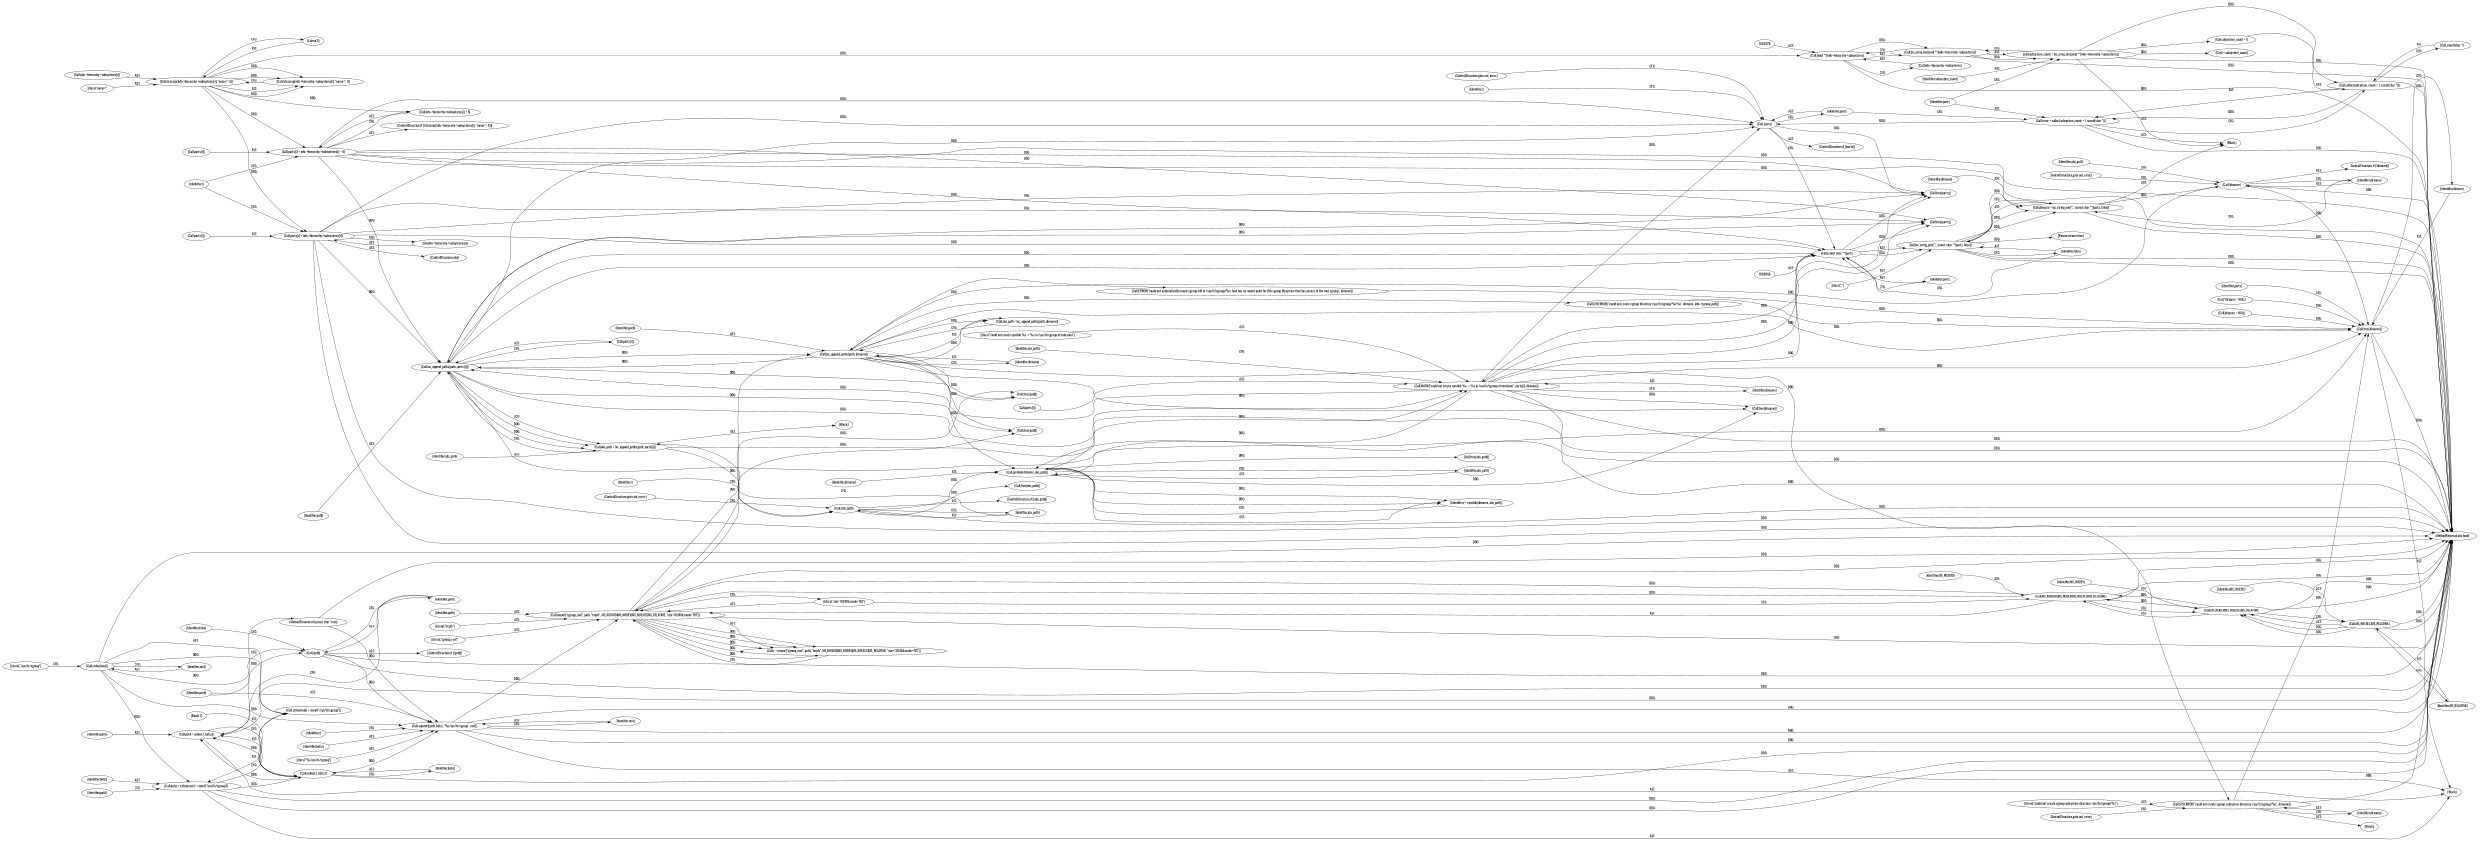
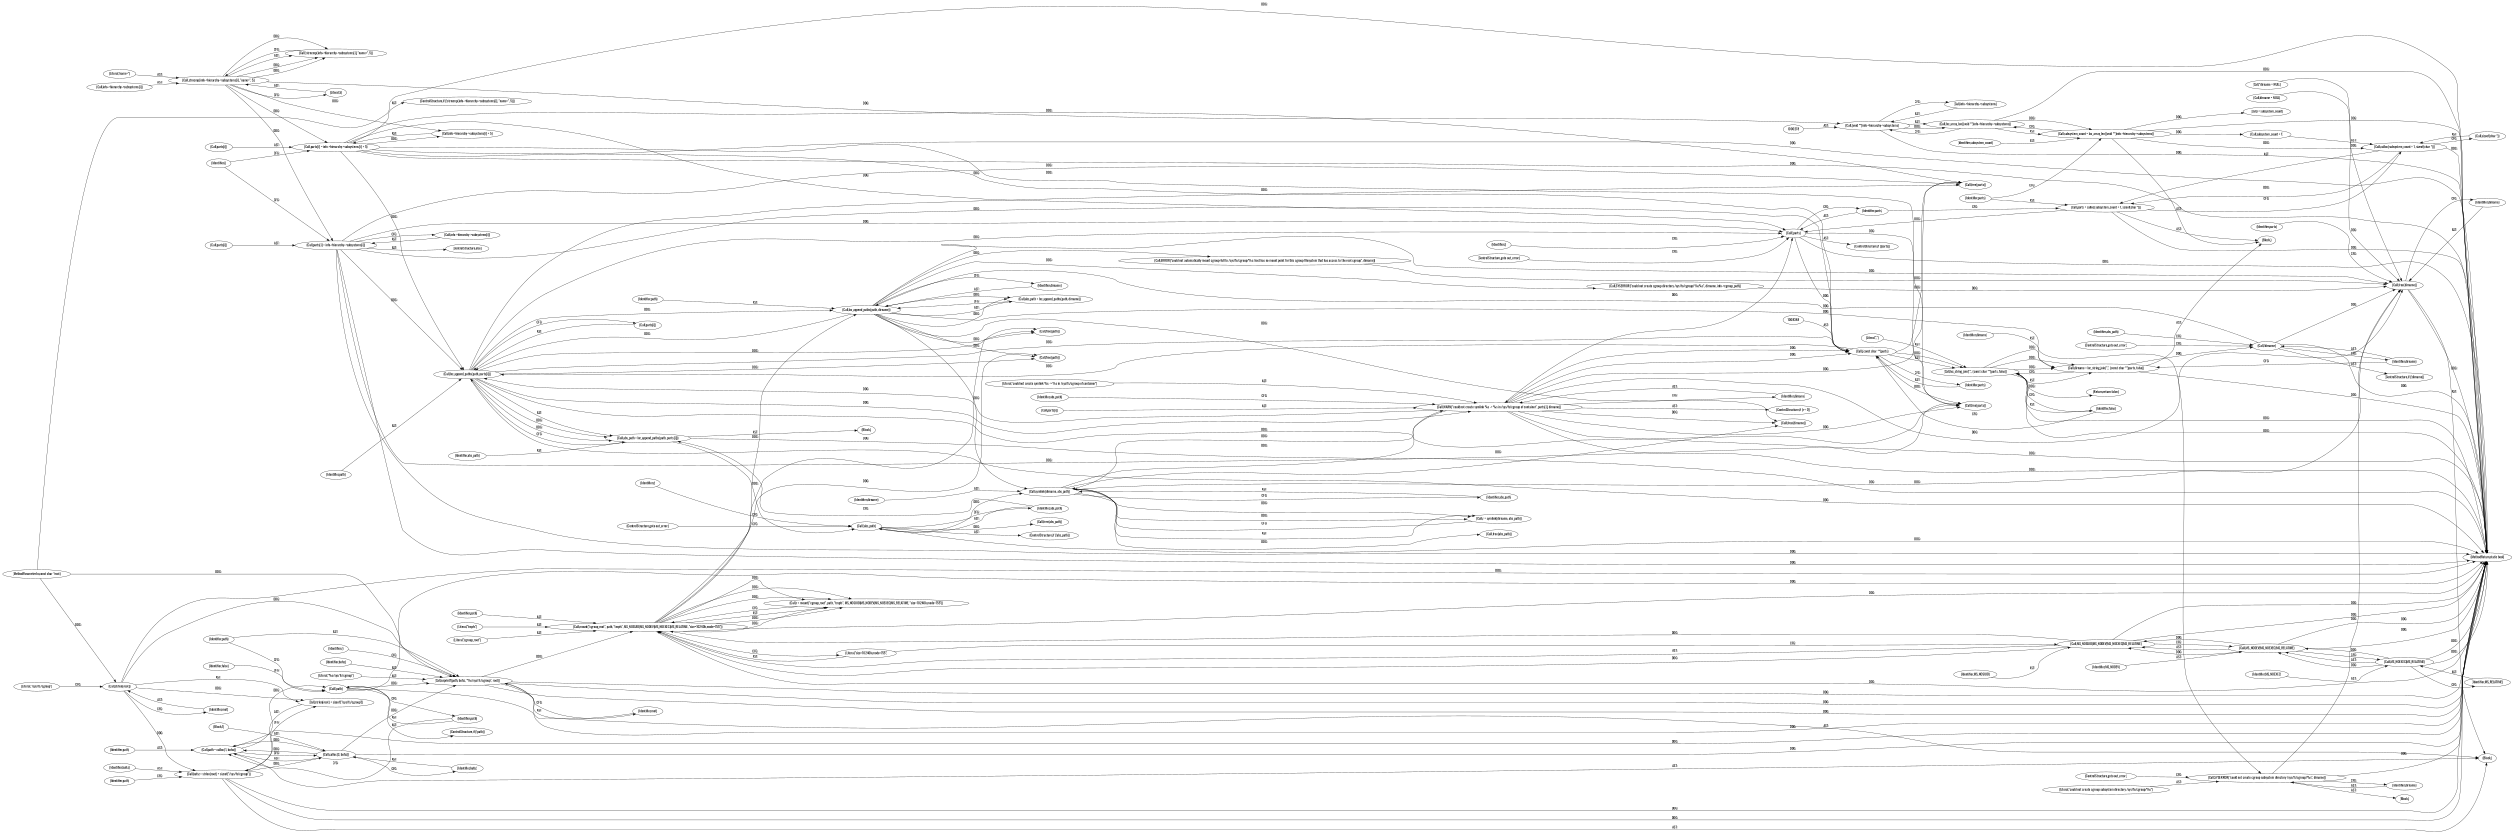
(2071, 121) -> (2106, 208)
(372, 122) -> (395, 139)
(1791, 148) -> (1826, 296)
none -> (2263, 266)
none -> (1793, 410)
(1476, 503) -> (1499, 519)
(224, 684) -> (77, 629)
